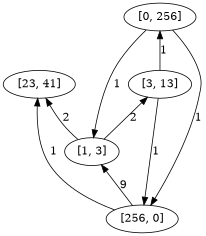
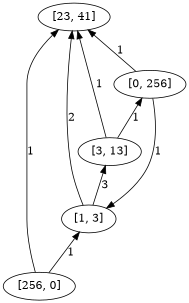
(194, 114) -> (115, 53)
(134, 118) -> (105, 185)
(152, 148) -> (93, 88)
(124, 185) -> (71, 253)
